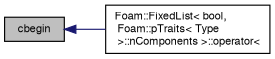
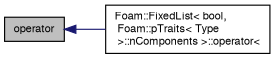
(34, 29) -> (34, 29)
